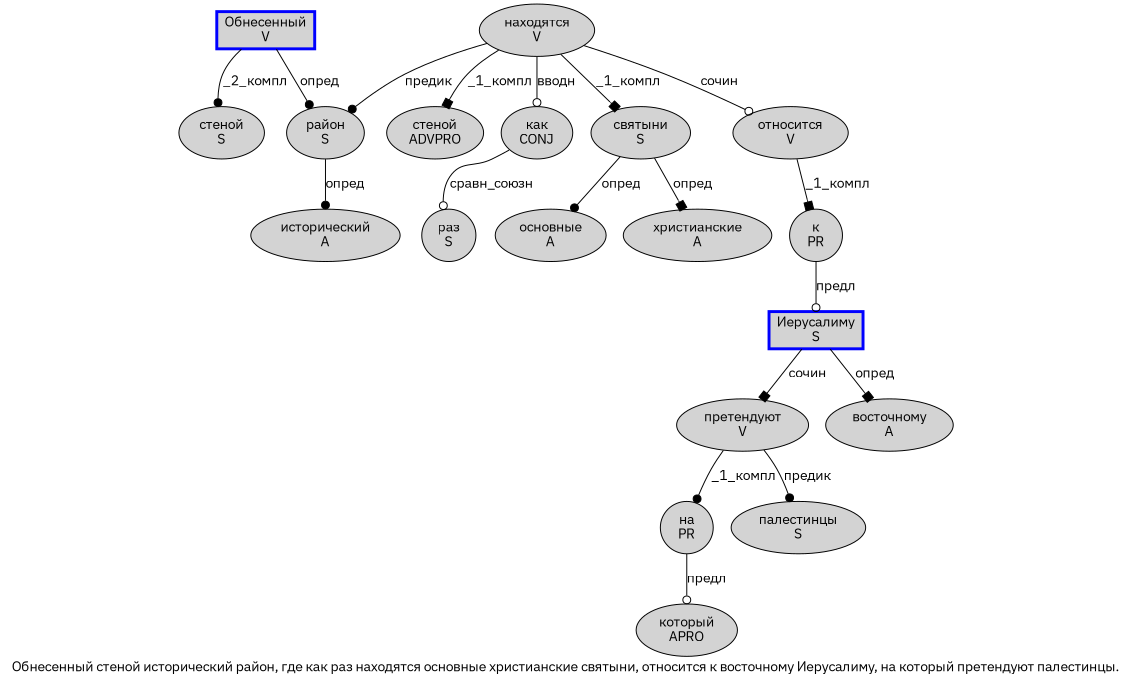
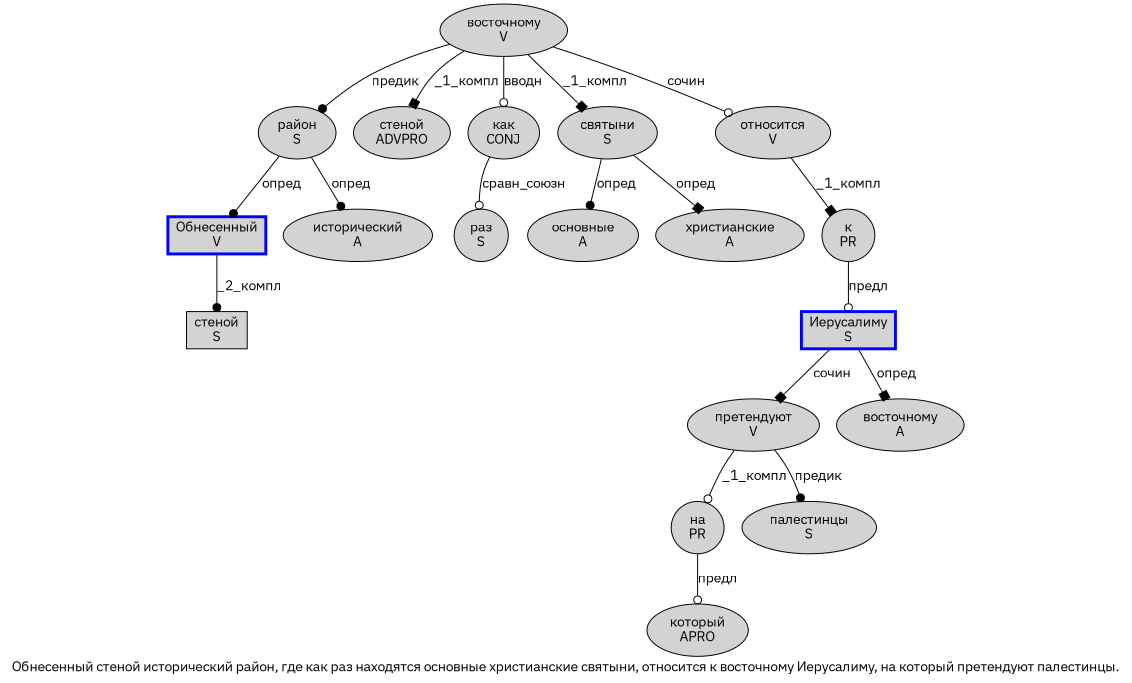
(537, 30) -> (504, 30)
(292, 75) -> (258, 183)
(222, 133) -> (217, 330)
(710, 472) -> (720, 472)
